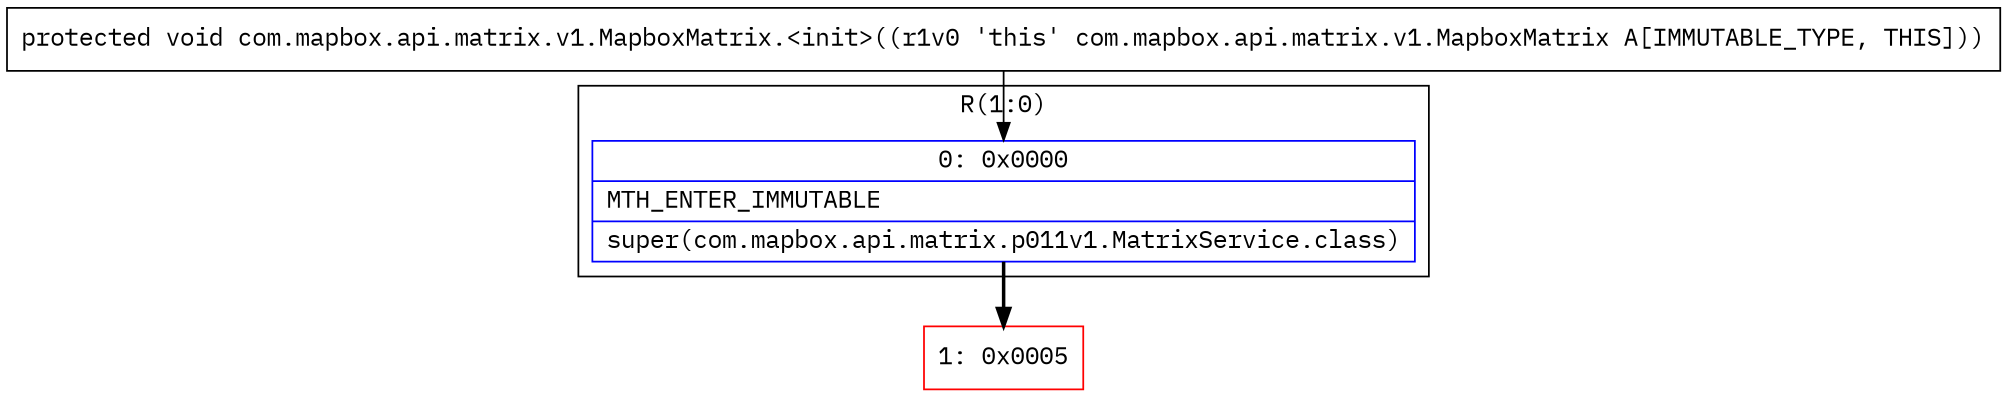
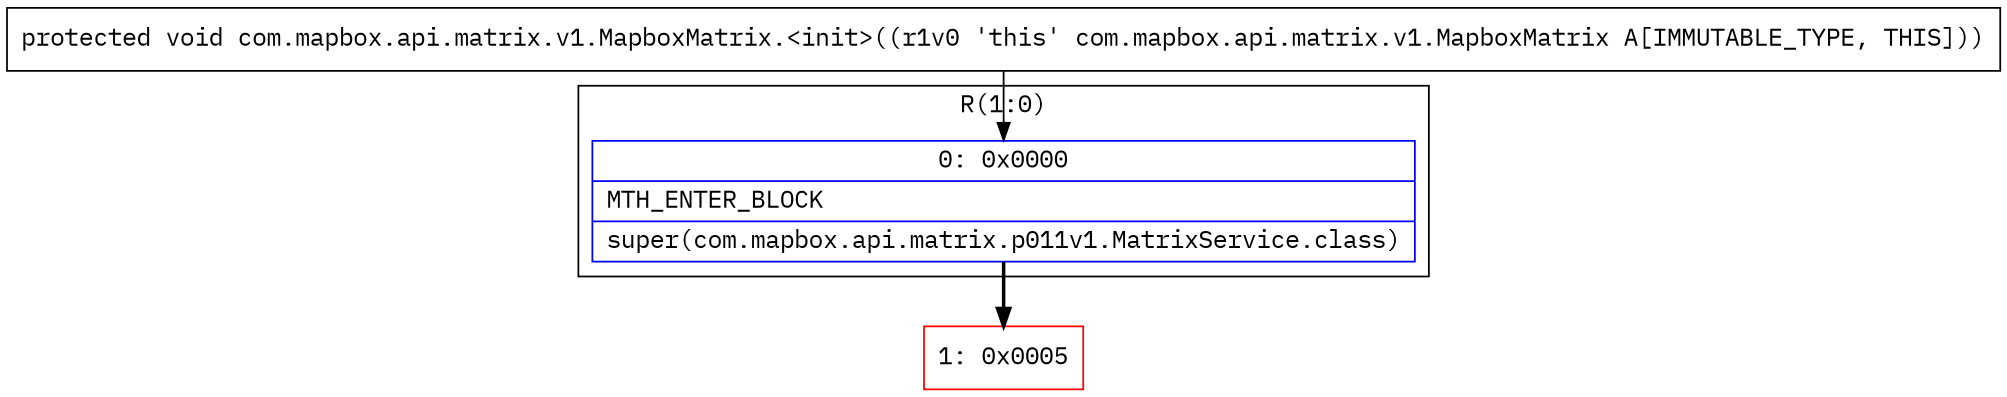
(744, 200) -> (715, 200)
